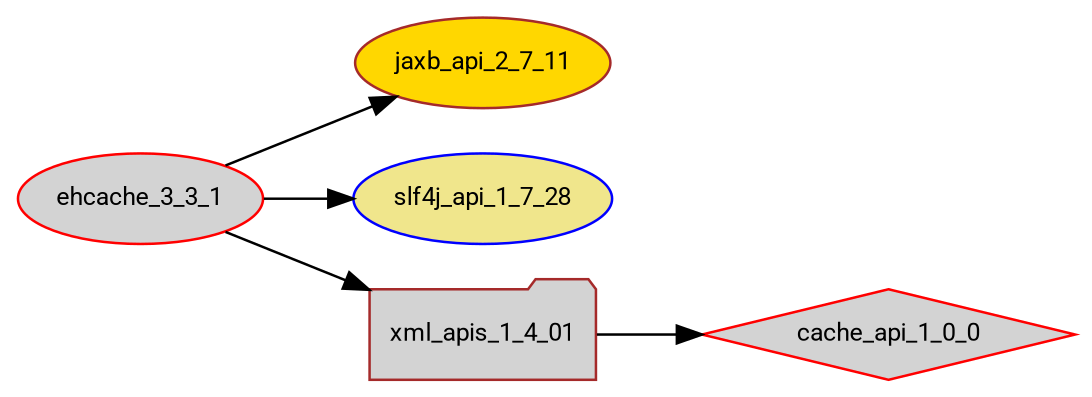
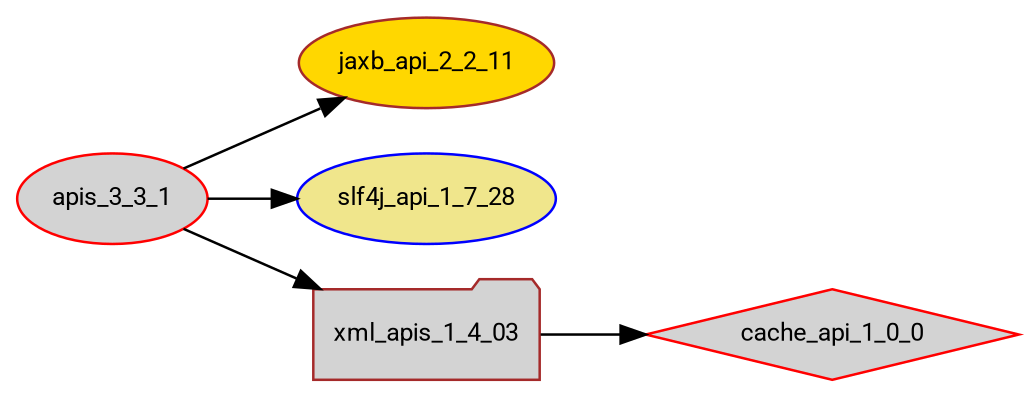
(483, 63) -> (426, 63)
(141, 199) -> (112, 199)
(483, 335) -> (426, 335)
